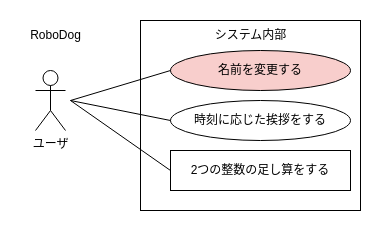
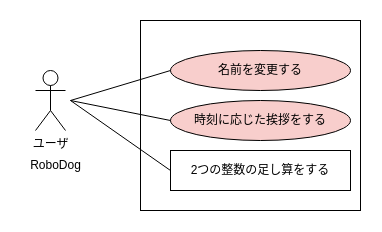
(56, 36) -> (56, 166)
(251, 36) -> none
(261, 121) -> (261, 121)
